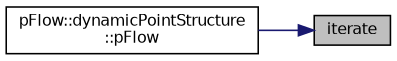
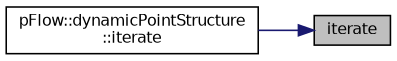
(132, 30) -> (132, 30)
